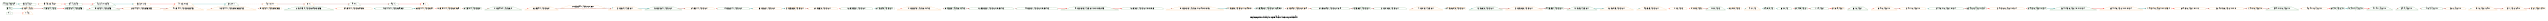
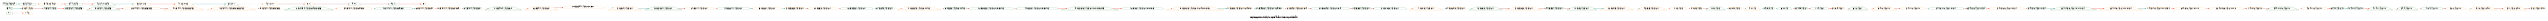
(583, 9) -> (558, 8)
